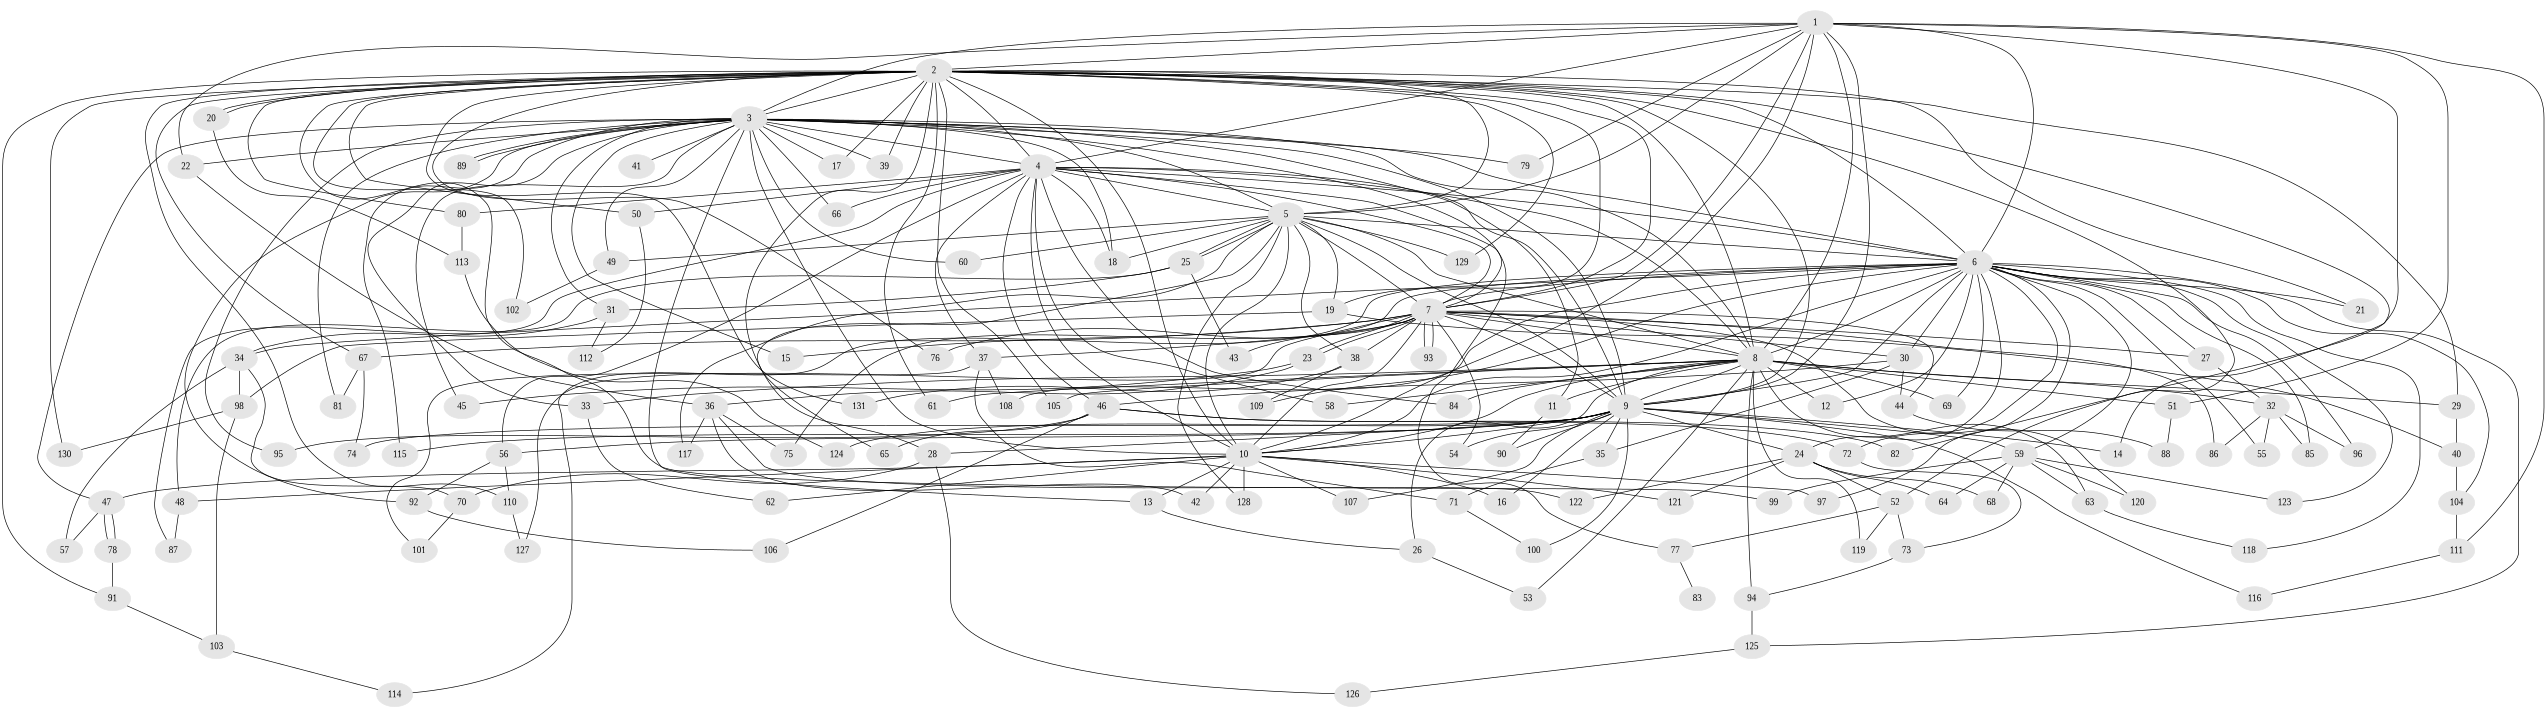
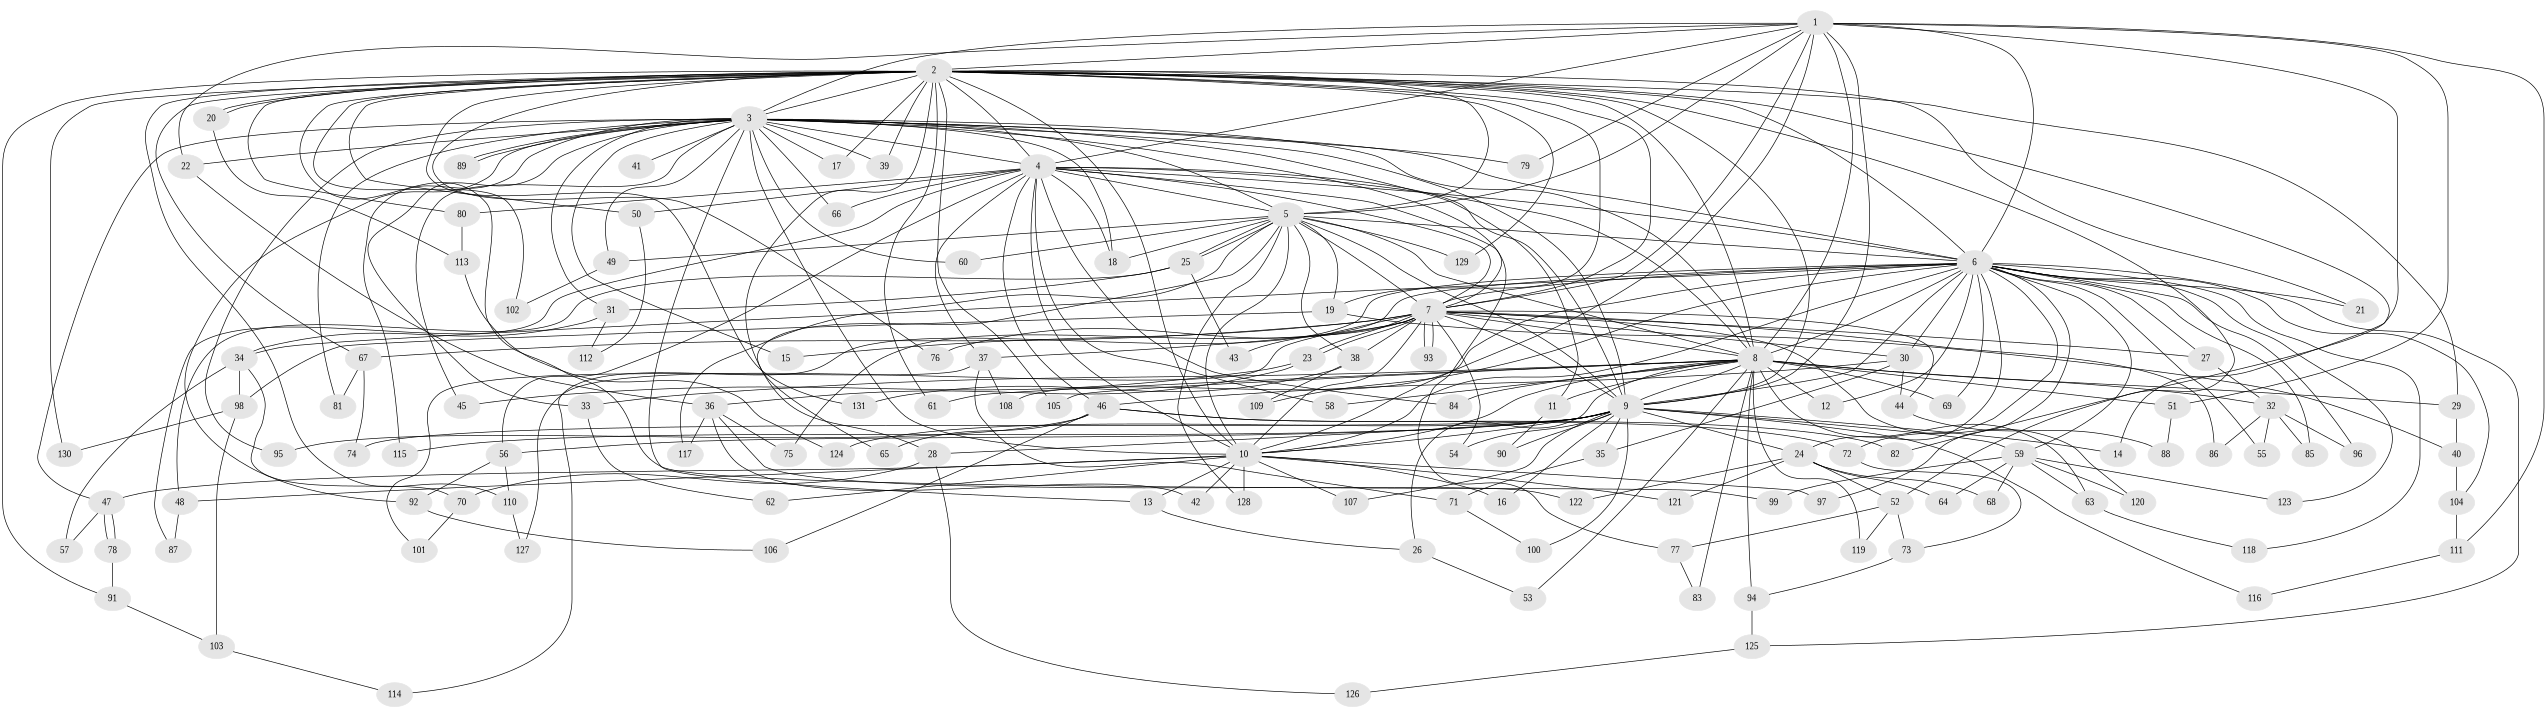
none -> (1725, 478)
